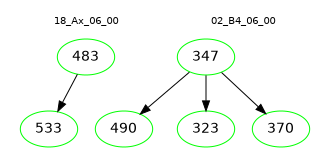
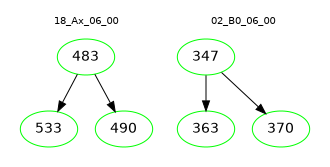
(244, 22) -> (244, 22)
(176, 84) -> (103, 89)
(206, 129) -> (206, 129)
